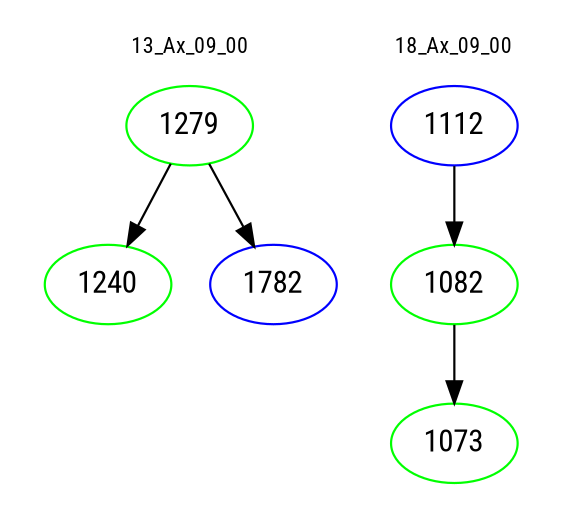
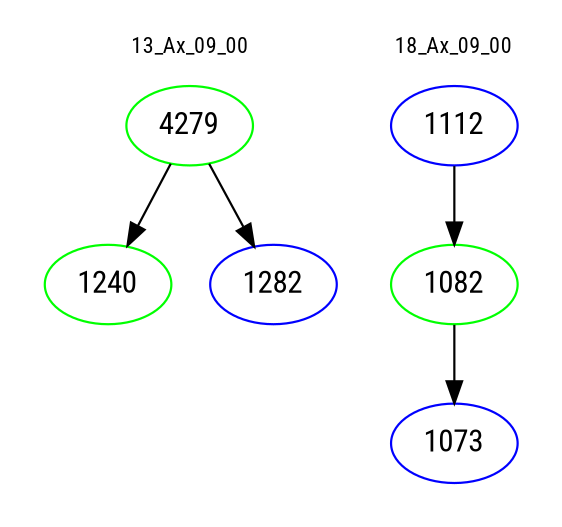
(190, 126) -> (190, 126)
(273, 285) -> (273, 285)
(454, 443) -> (454, 443)
